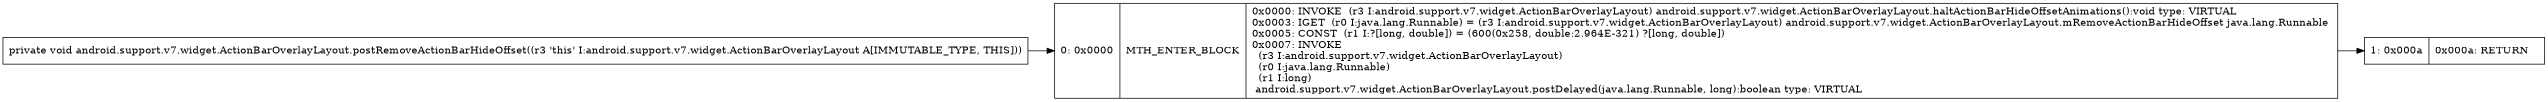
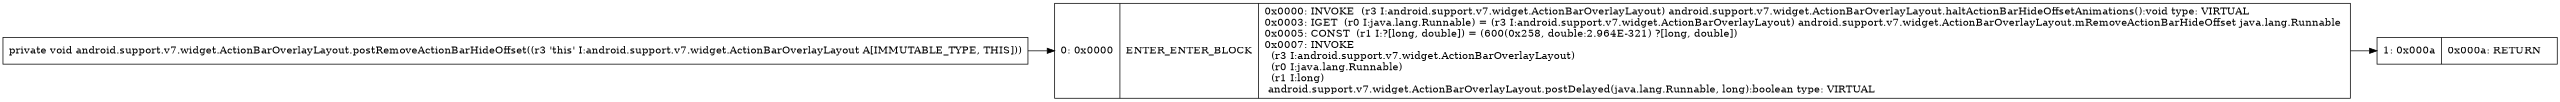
(1183, 50) -> (1189, 50)
